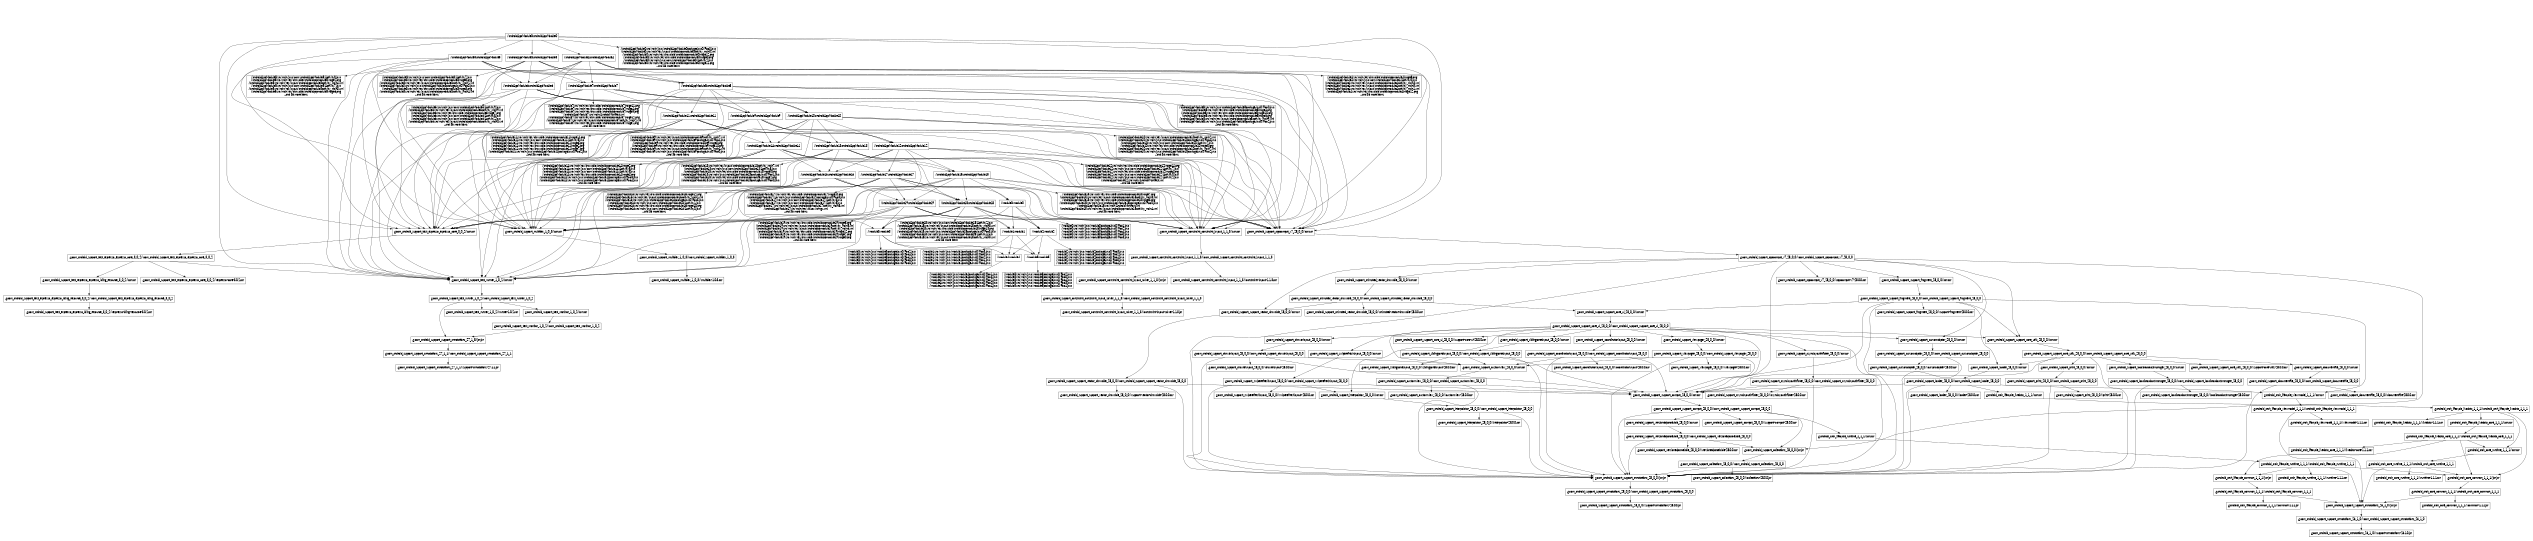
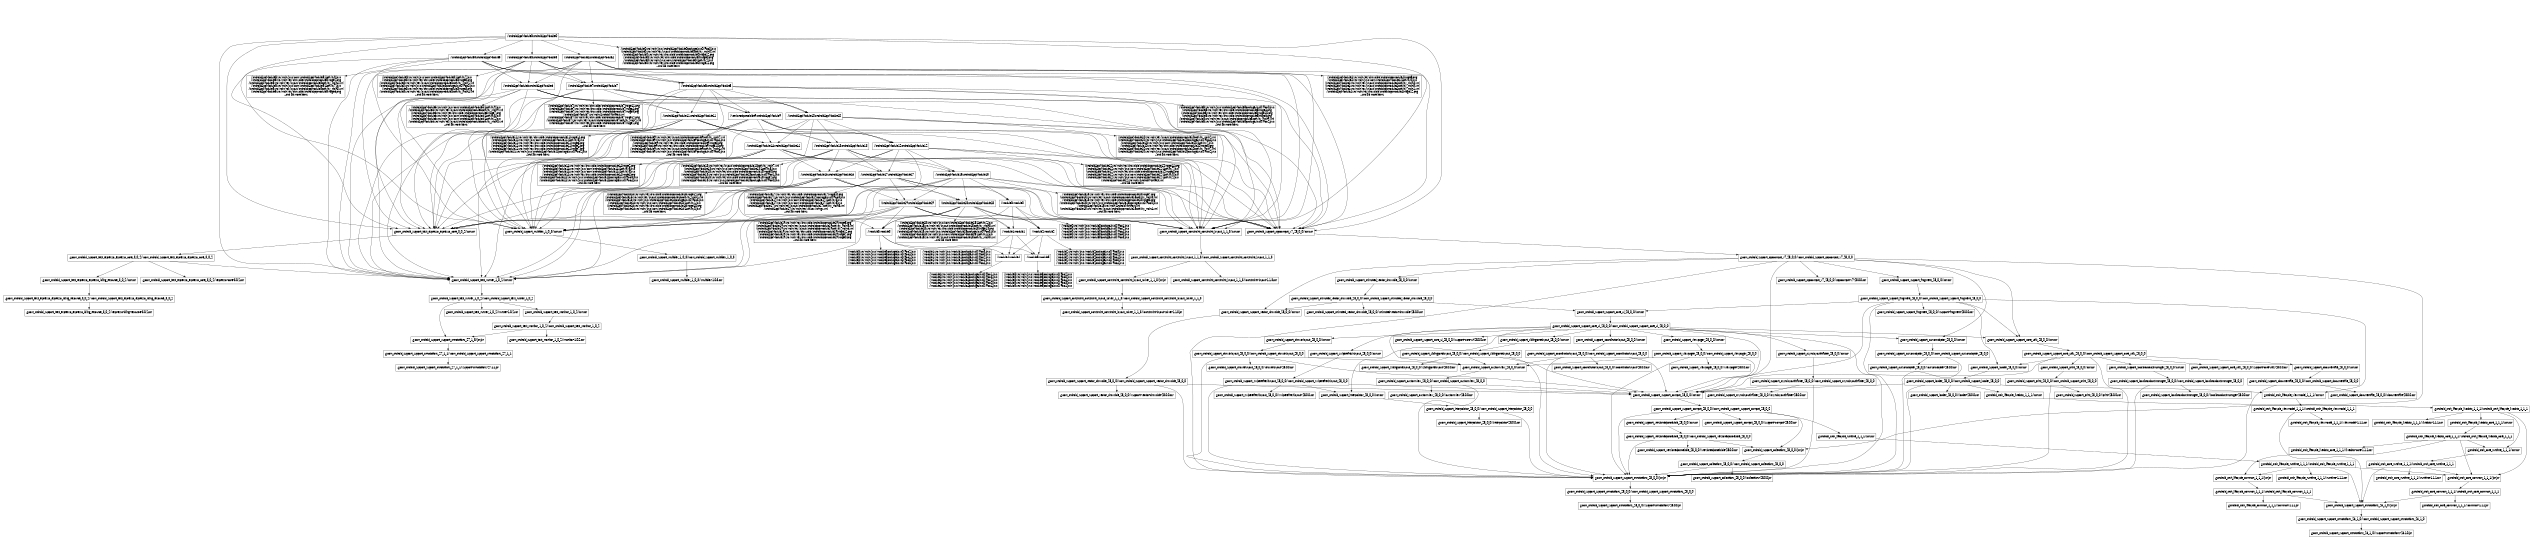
(755, 116) -> (755, 116)
(614, 161) -> none
(920, 167) -> (867, 163)
none -> (547, 340)
